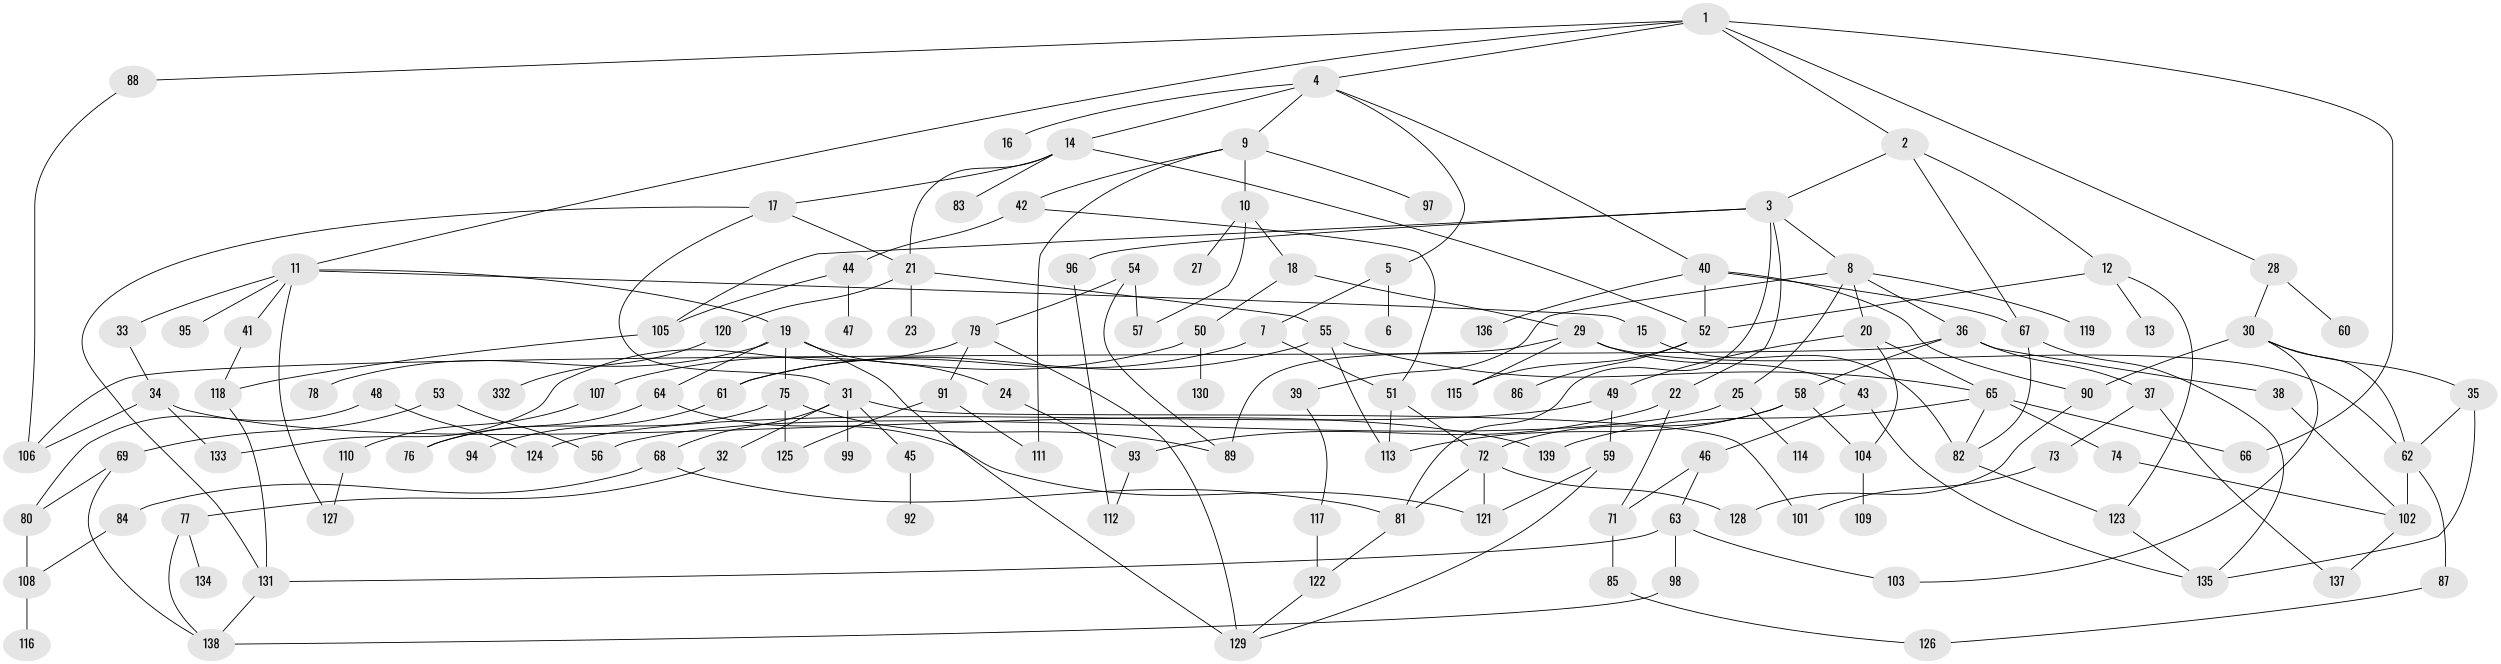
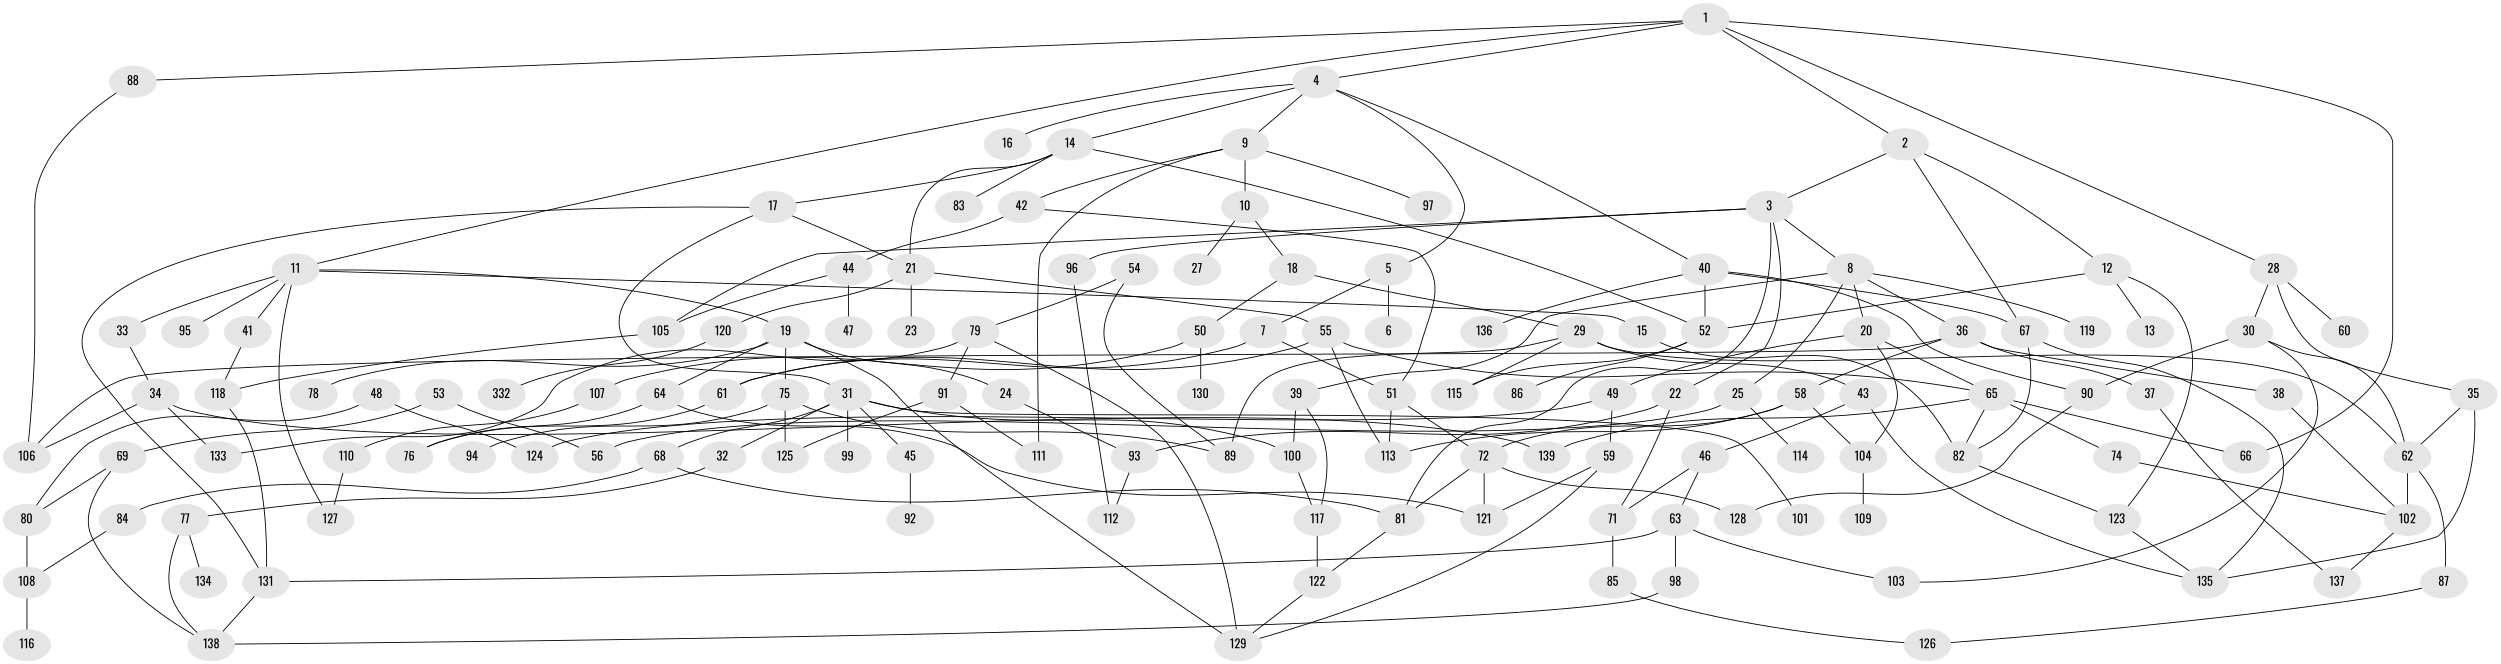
(1138, 332) -> none
(2361, 363) -> (2372, 371)
none -> (1293, 457)
(2054, 457) -> none
